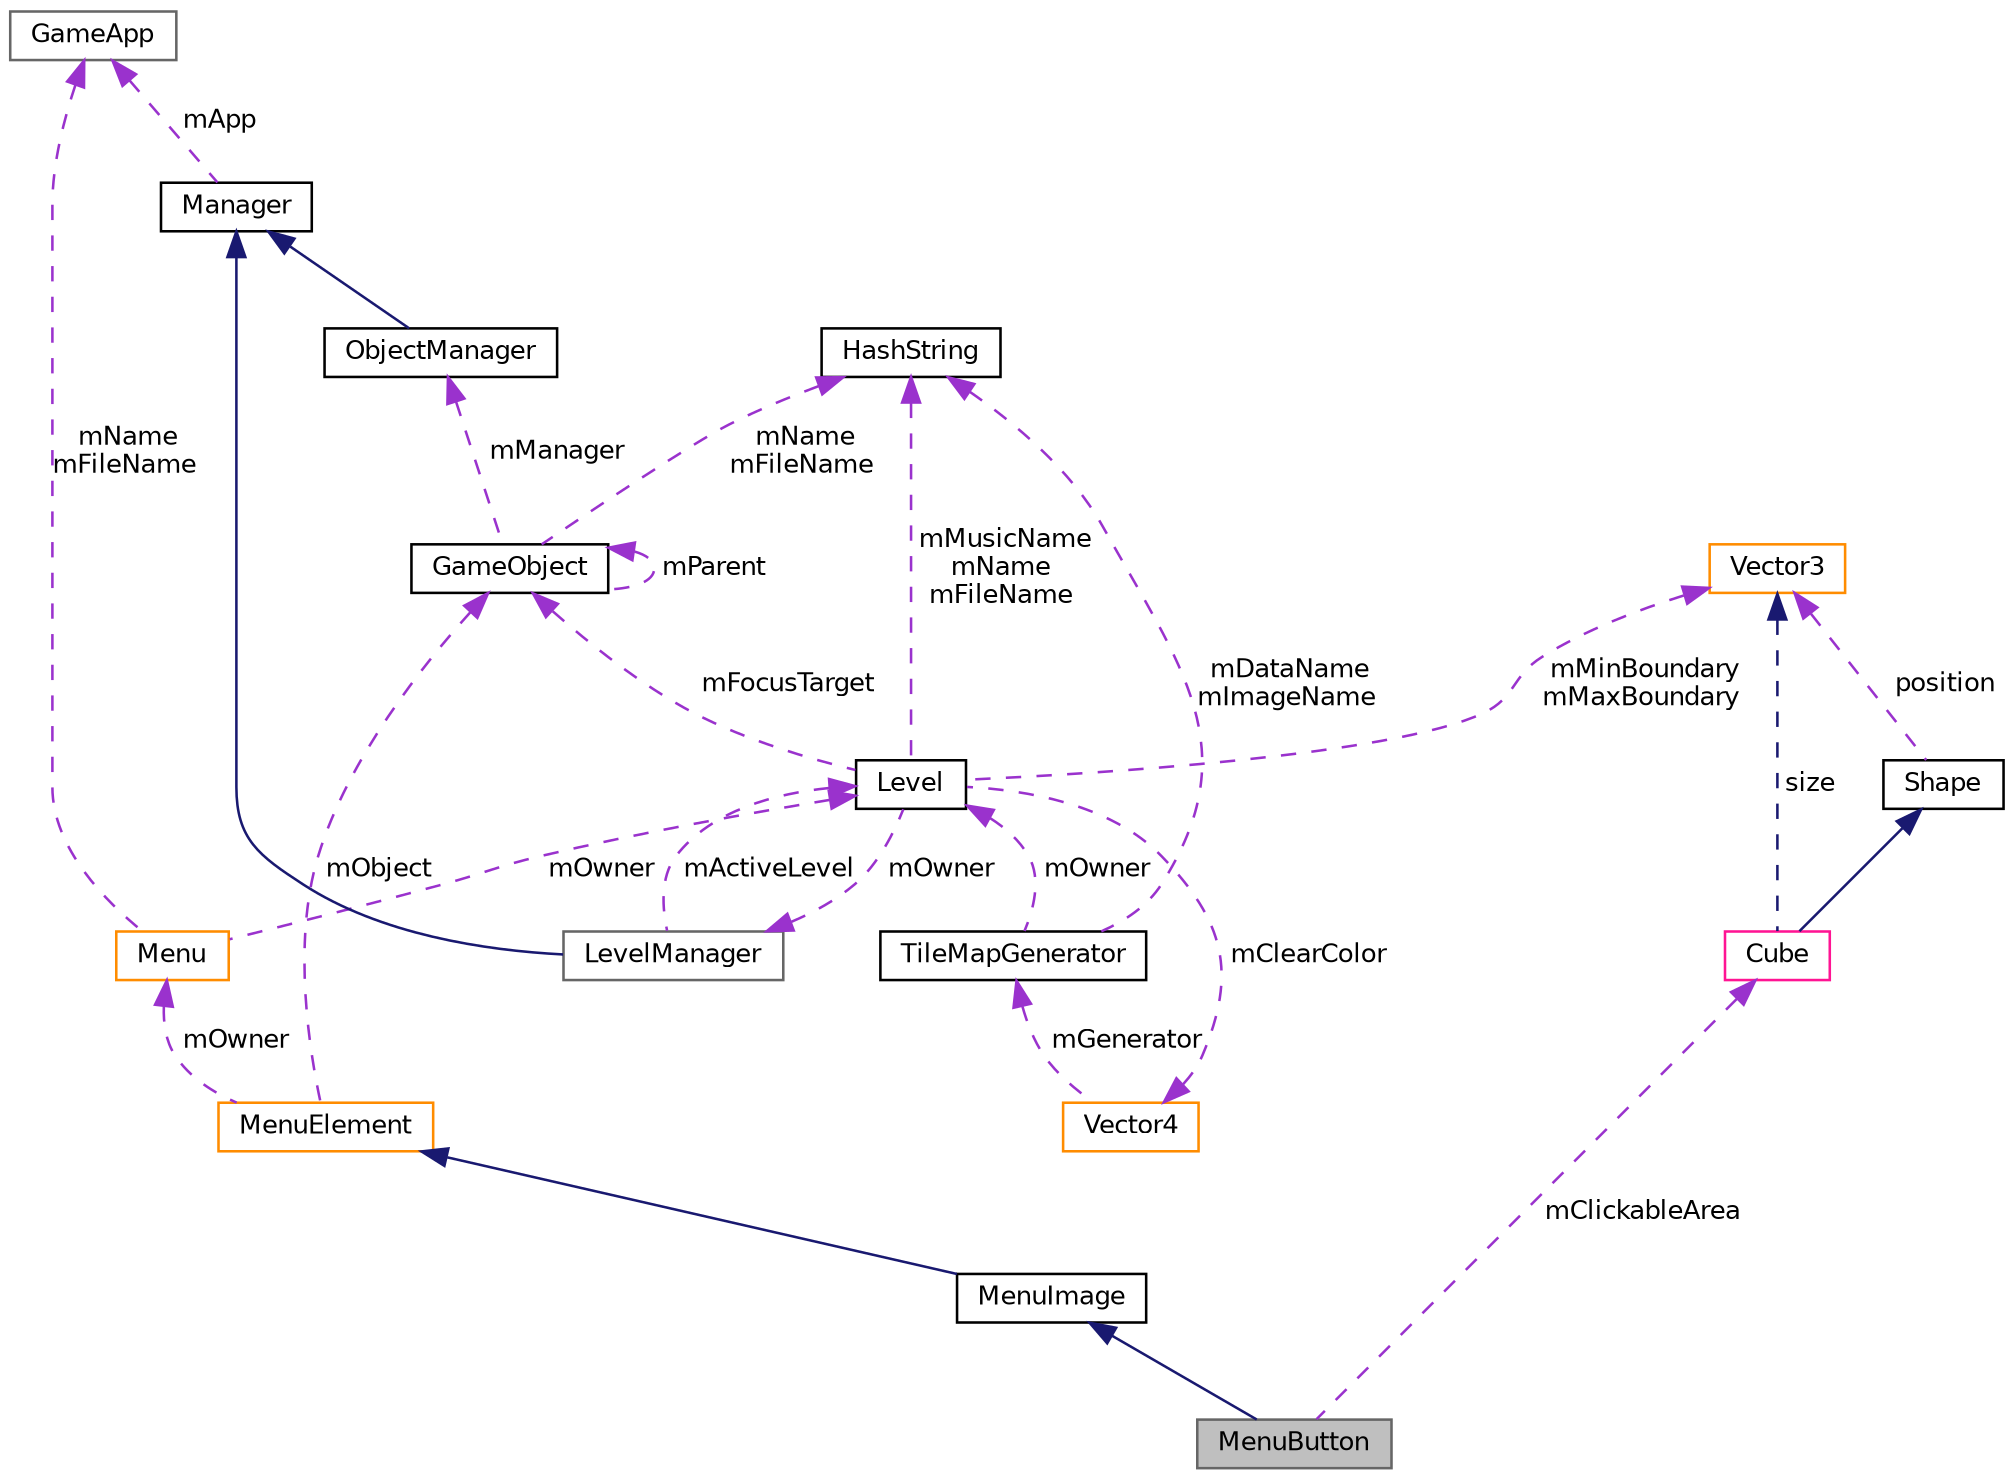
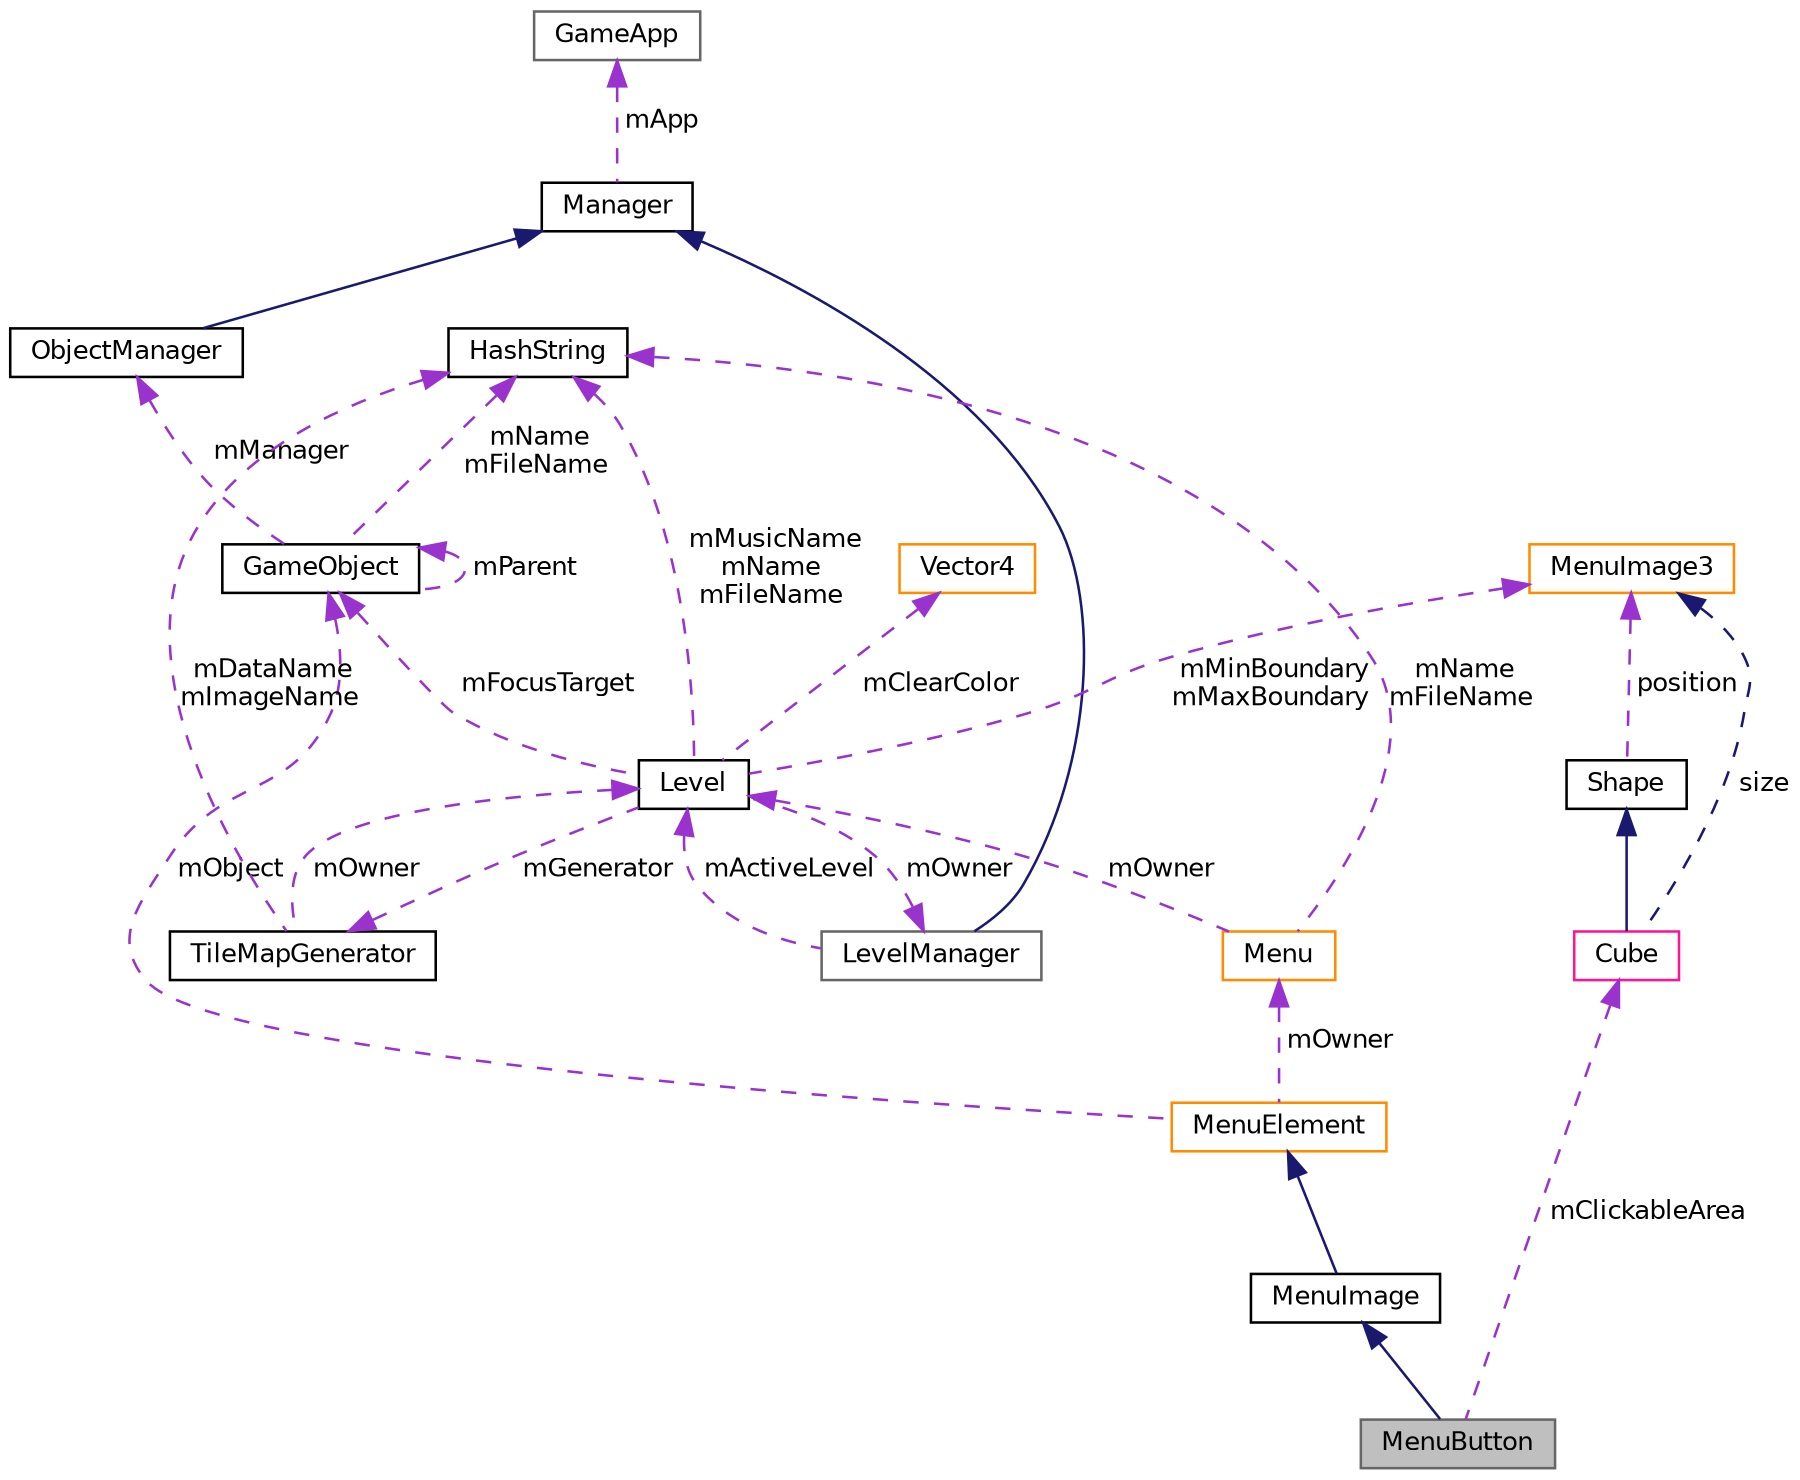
(52, 522) -> (1185, 493)
(1777, 569) -> (1632, 569)
(1048, 1061) -> (504, 861)
